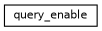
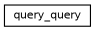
(51, 16) -> (47, 16)
